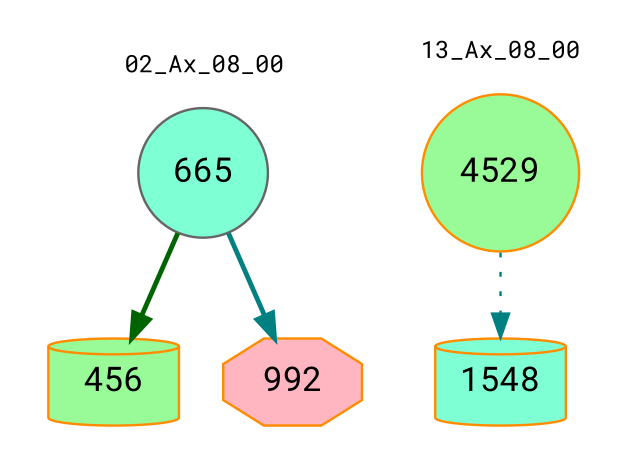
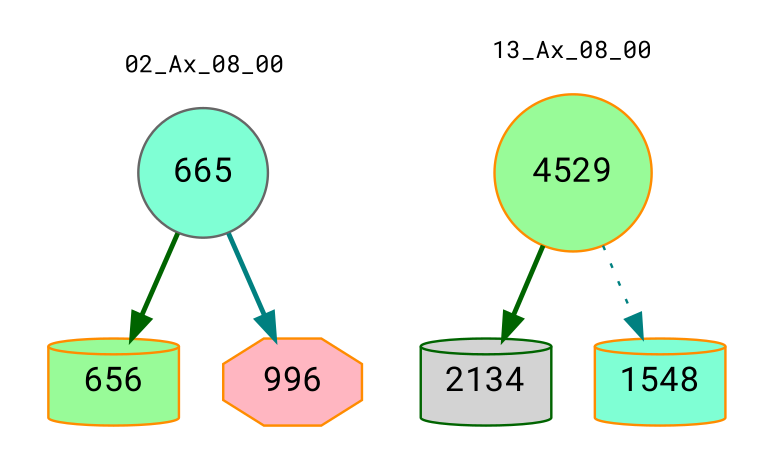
(114, 382) -> (114, 382)
(293, 382) -> (293, 382)
none -> (486, 382)
